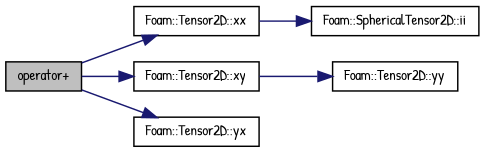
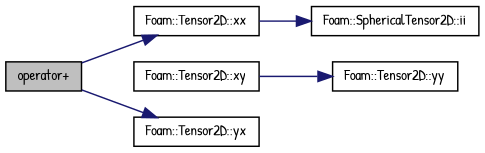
(100, 76) -> none
